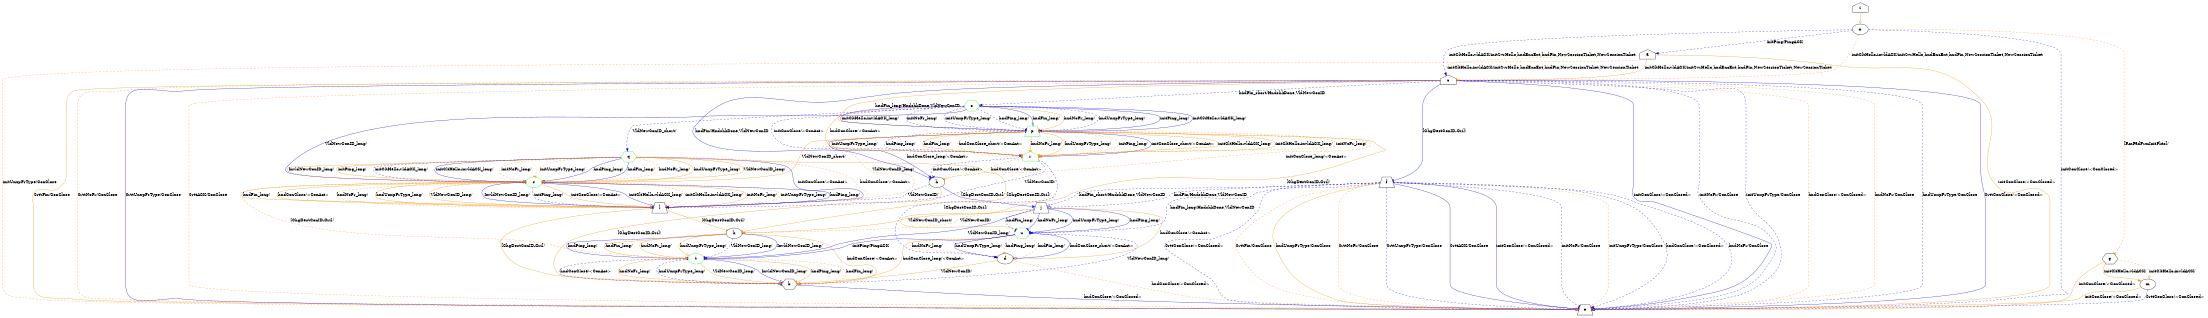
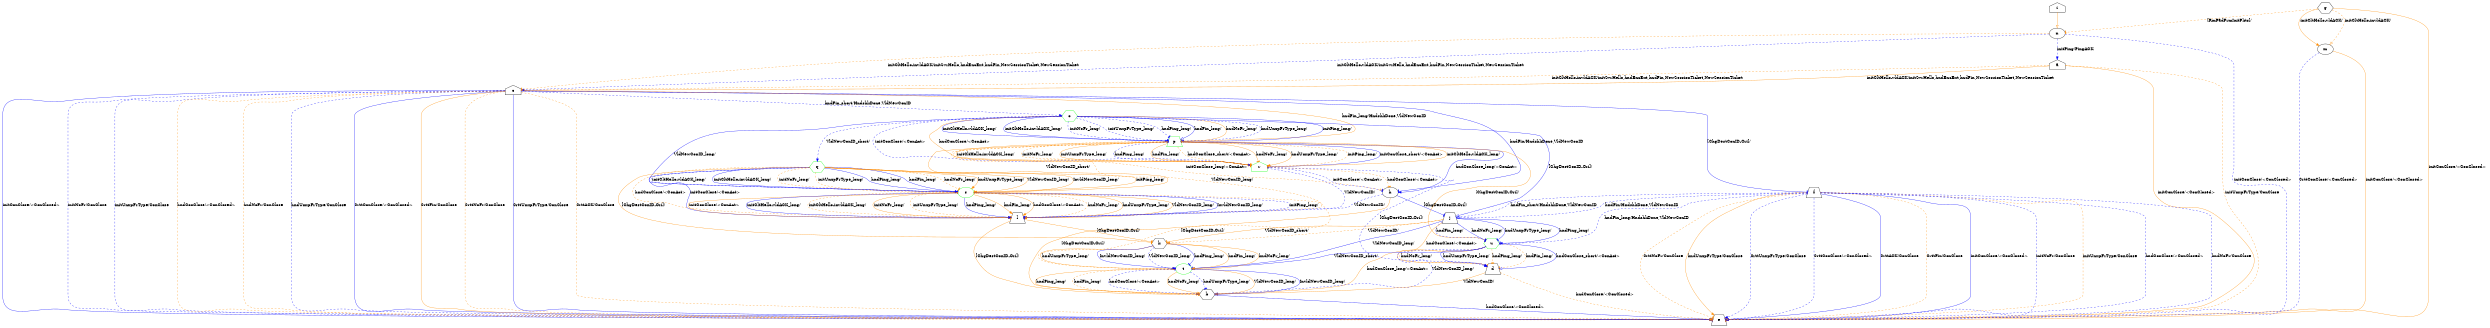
(2098, 41) -> (2192, 21)
none -> (1379, 126)
(974, 200) -> (1420, 205)
(734, 233) -> (1159, 244)
(871, 246) -> (1357, 256)
(1005, 259) -> (1493, 269)
(846, 264) -> none
